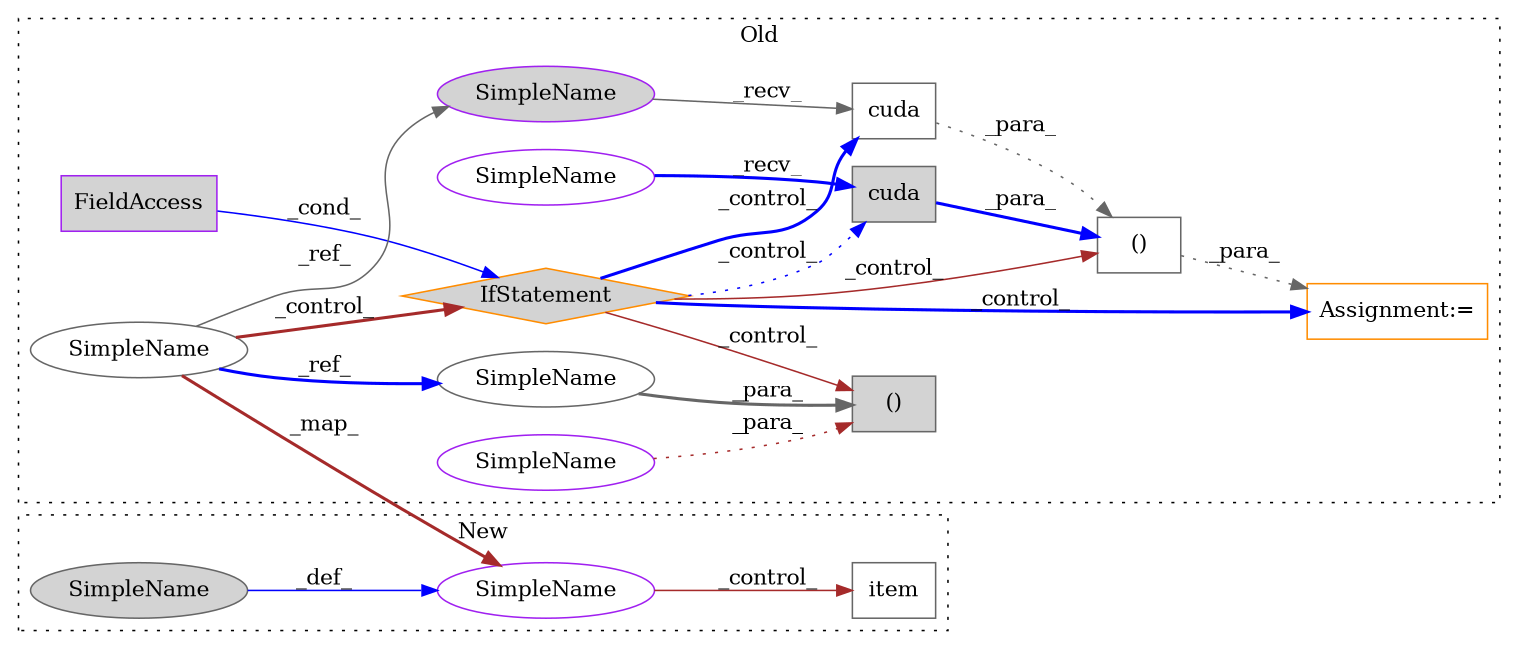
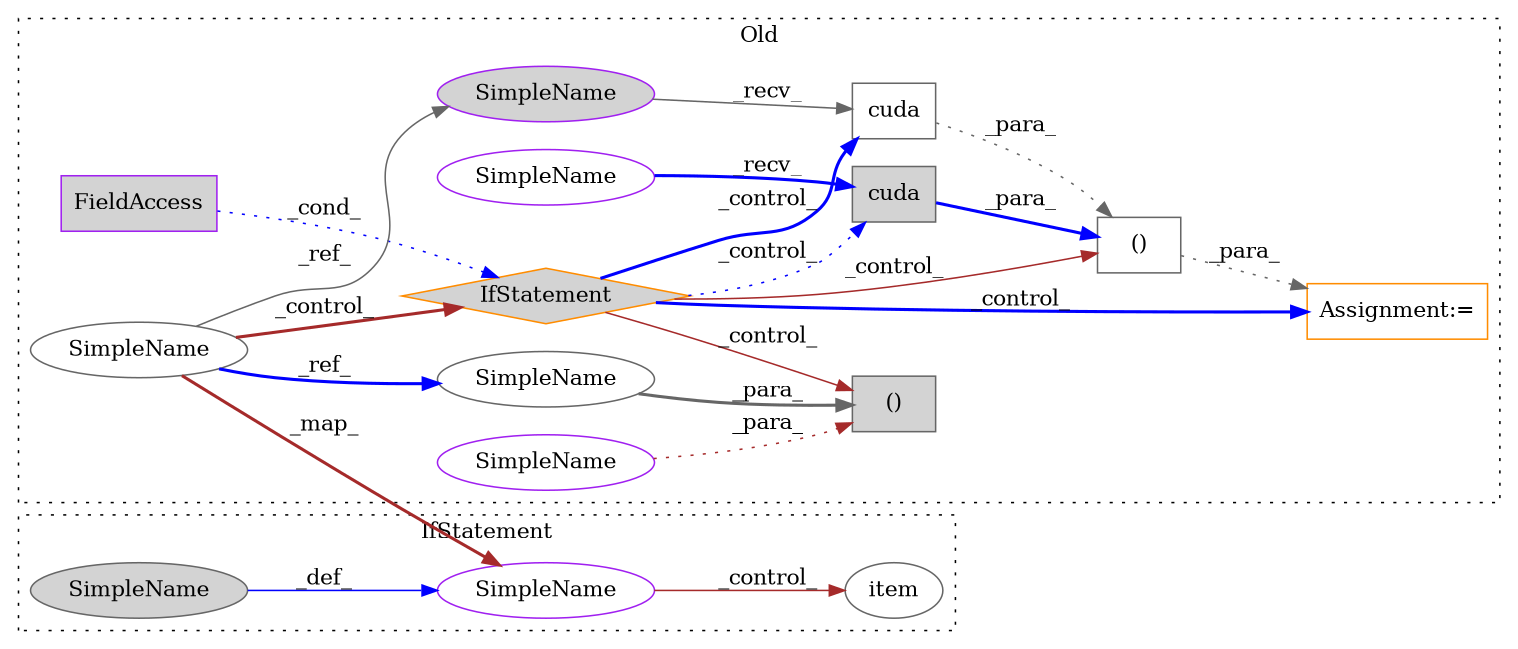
(352, 233) -> (352, 233)
(483, 533) -> (487, 533)
(894, 590) -> (894, 590)
